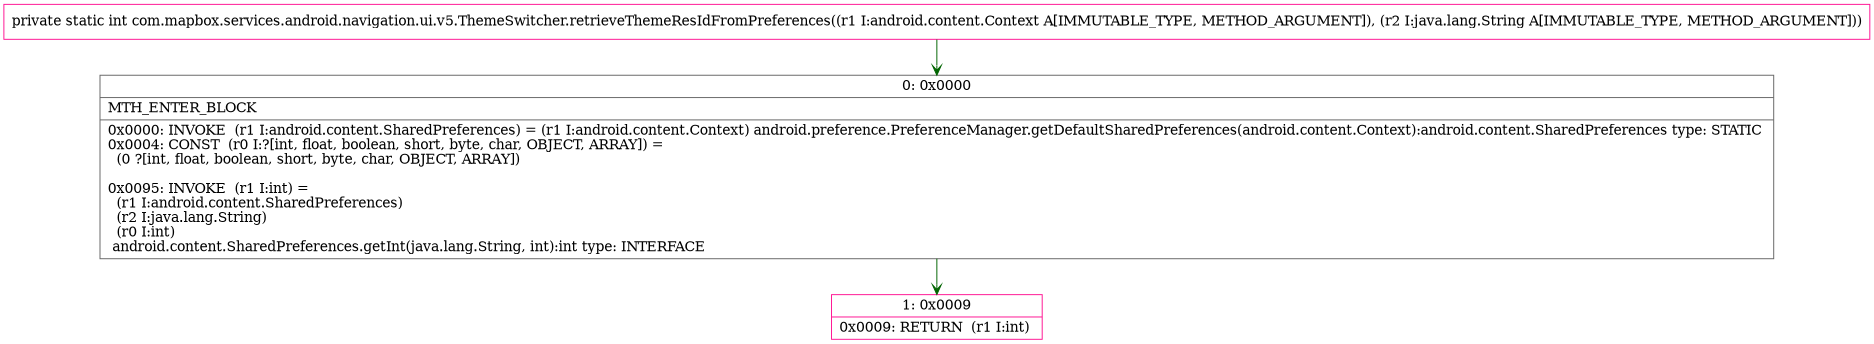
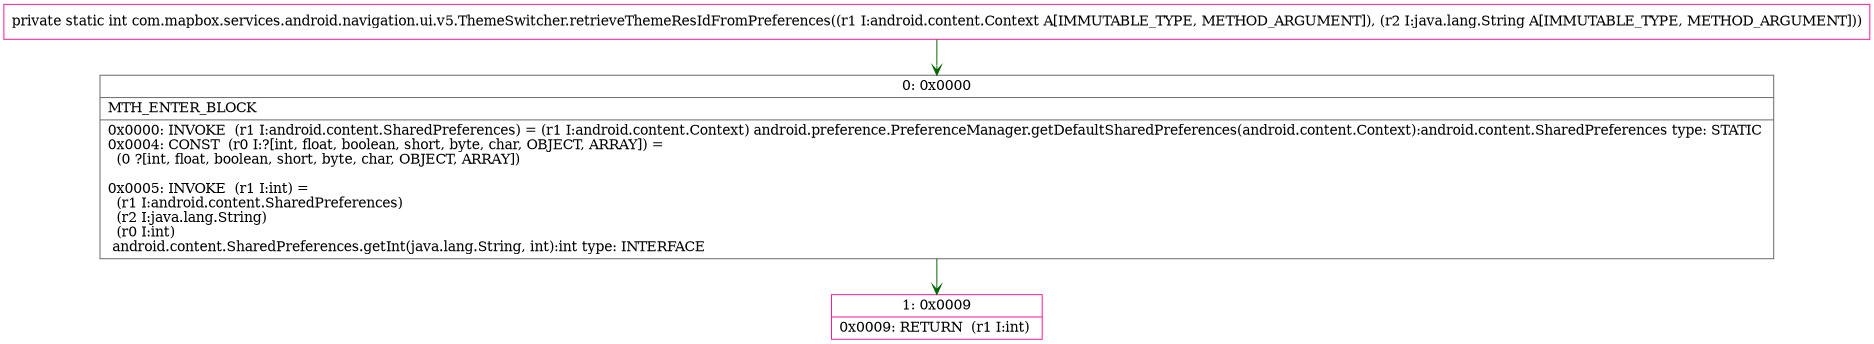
(211, 189) -> (211, 189)
